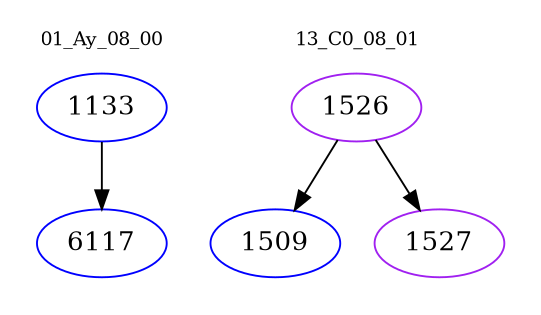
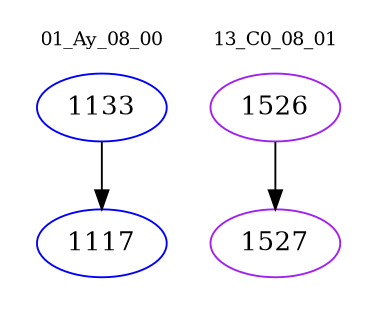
(102, 243) -> (102, 243)
(275, 243) -> none
